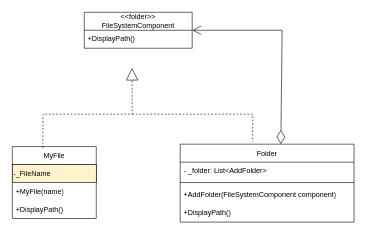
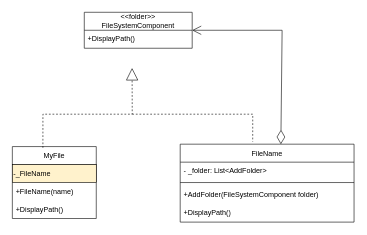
(267, 153) -> (267, 153)
(40, 192) -> (44, 192)
(263, 195) -> (256, 195)
